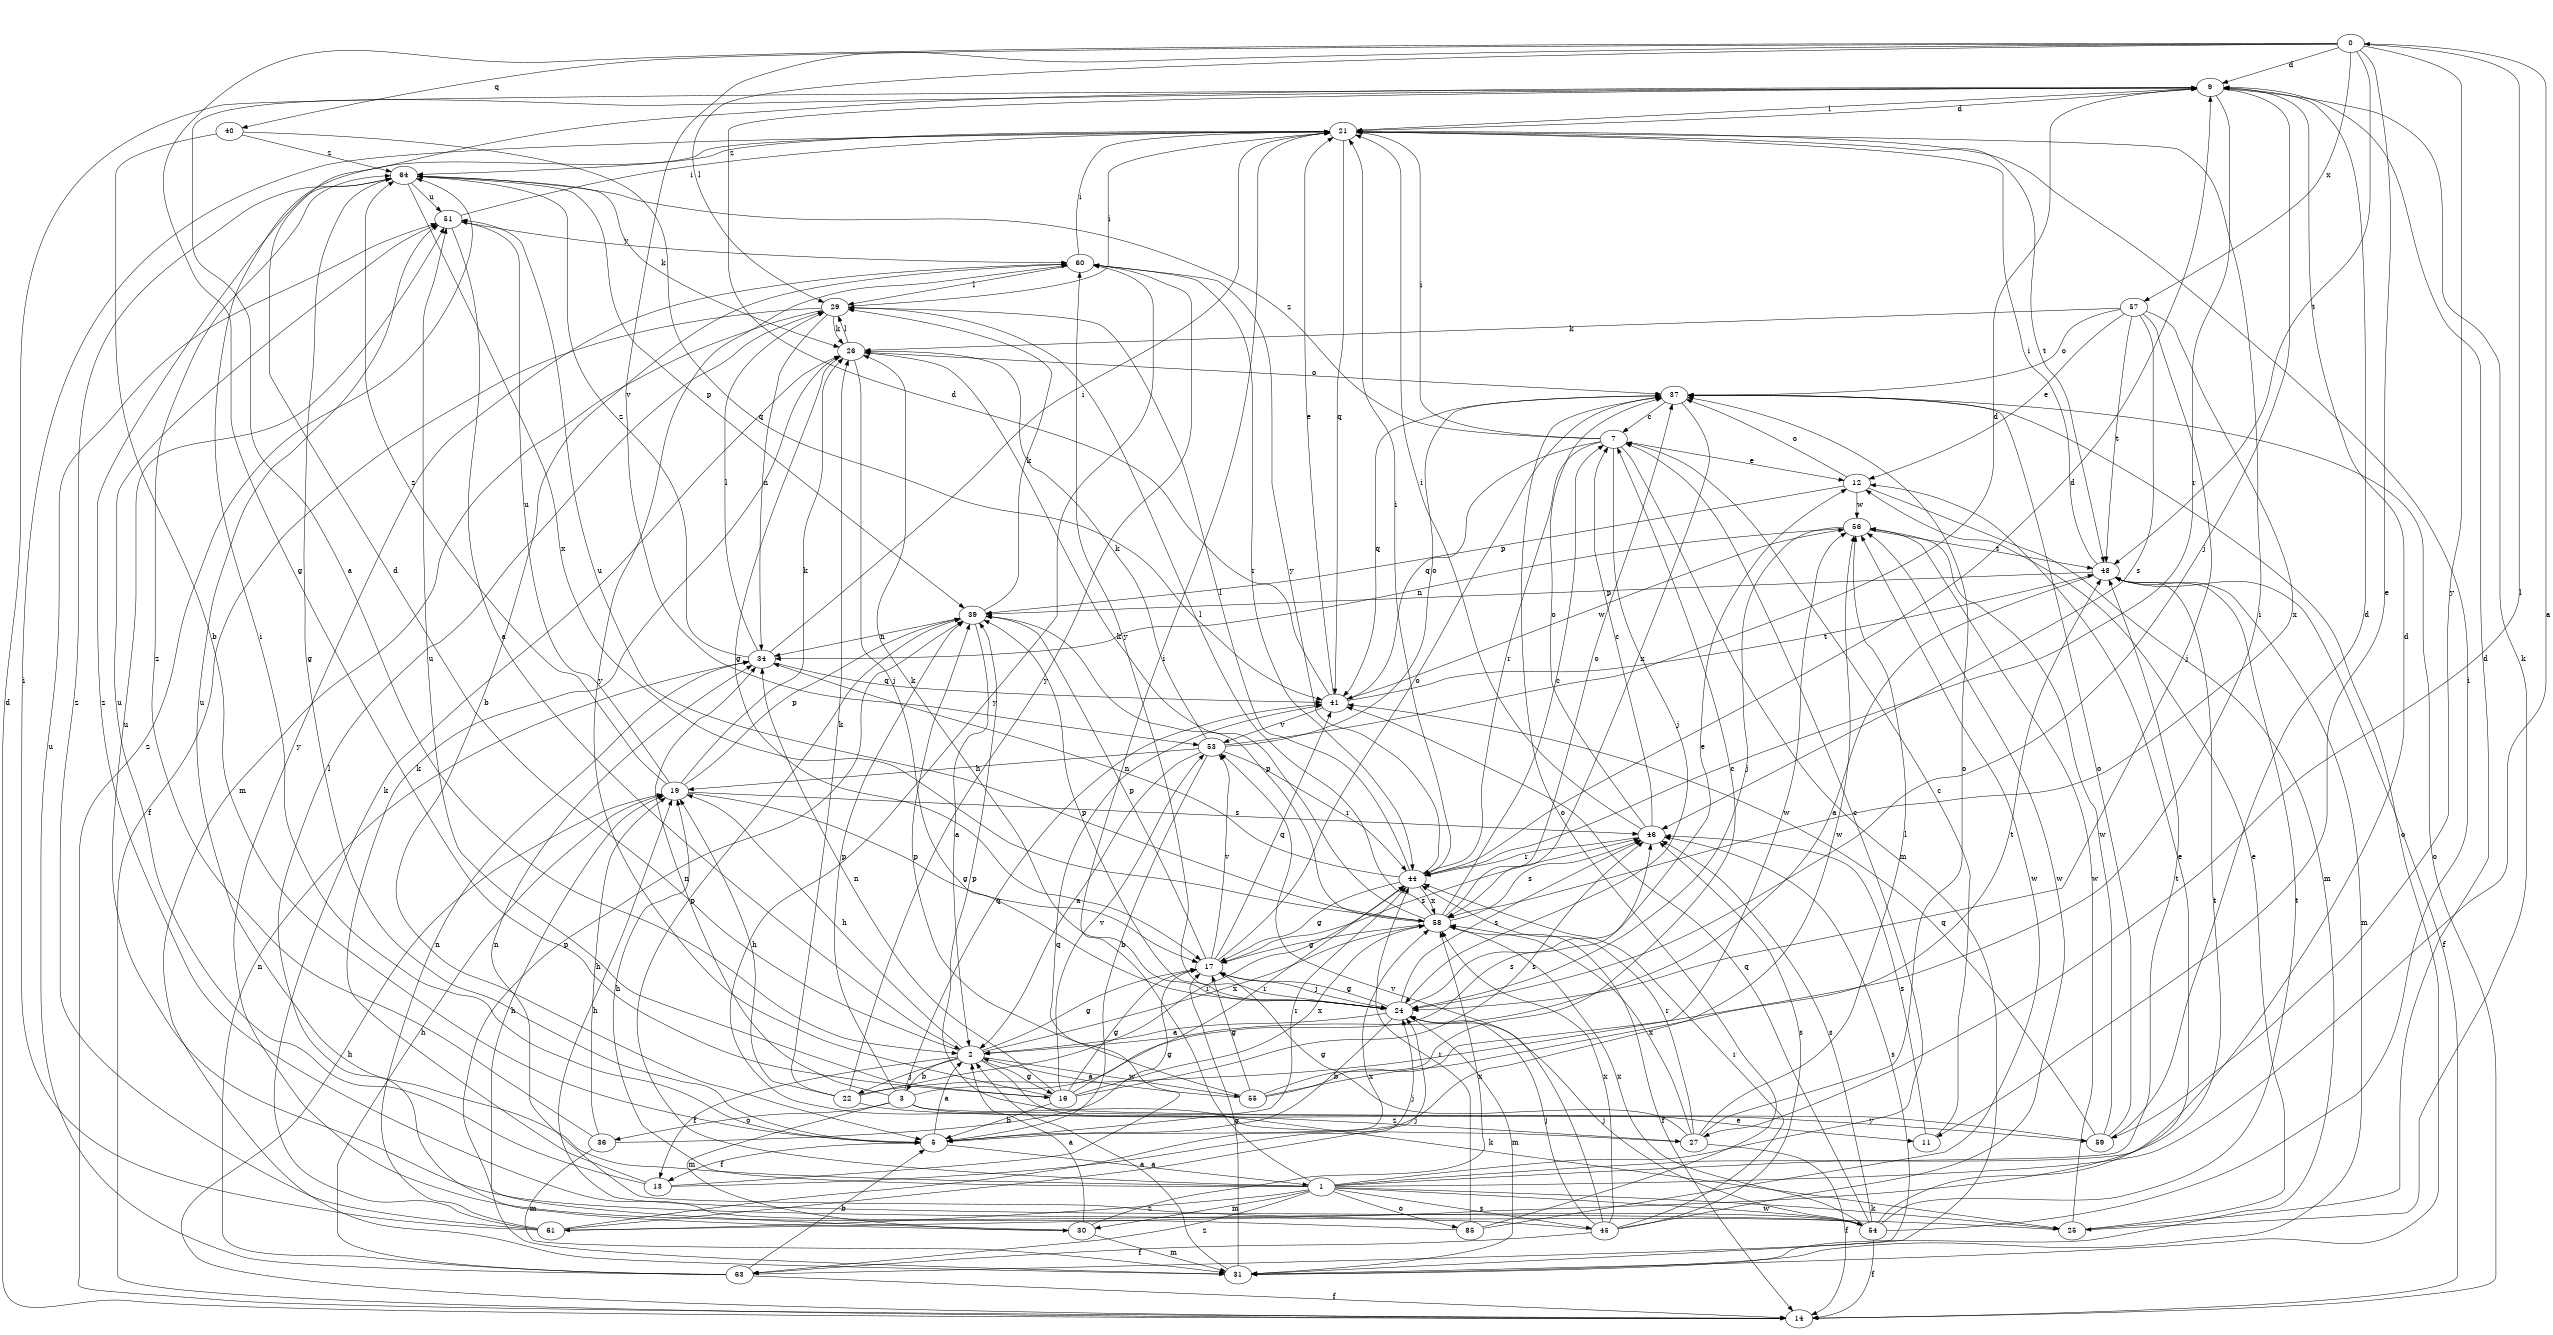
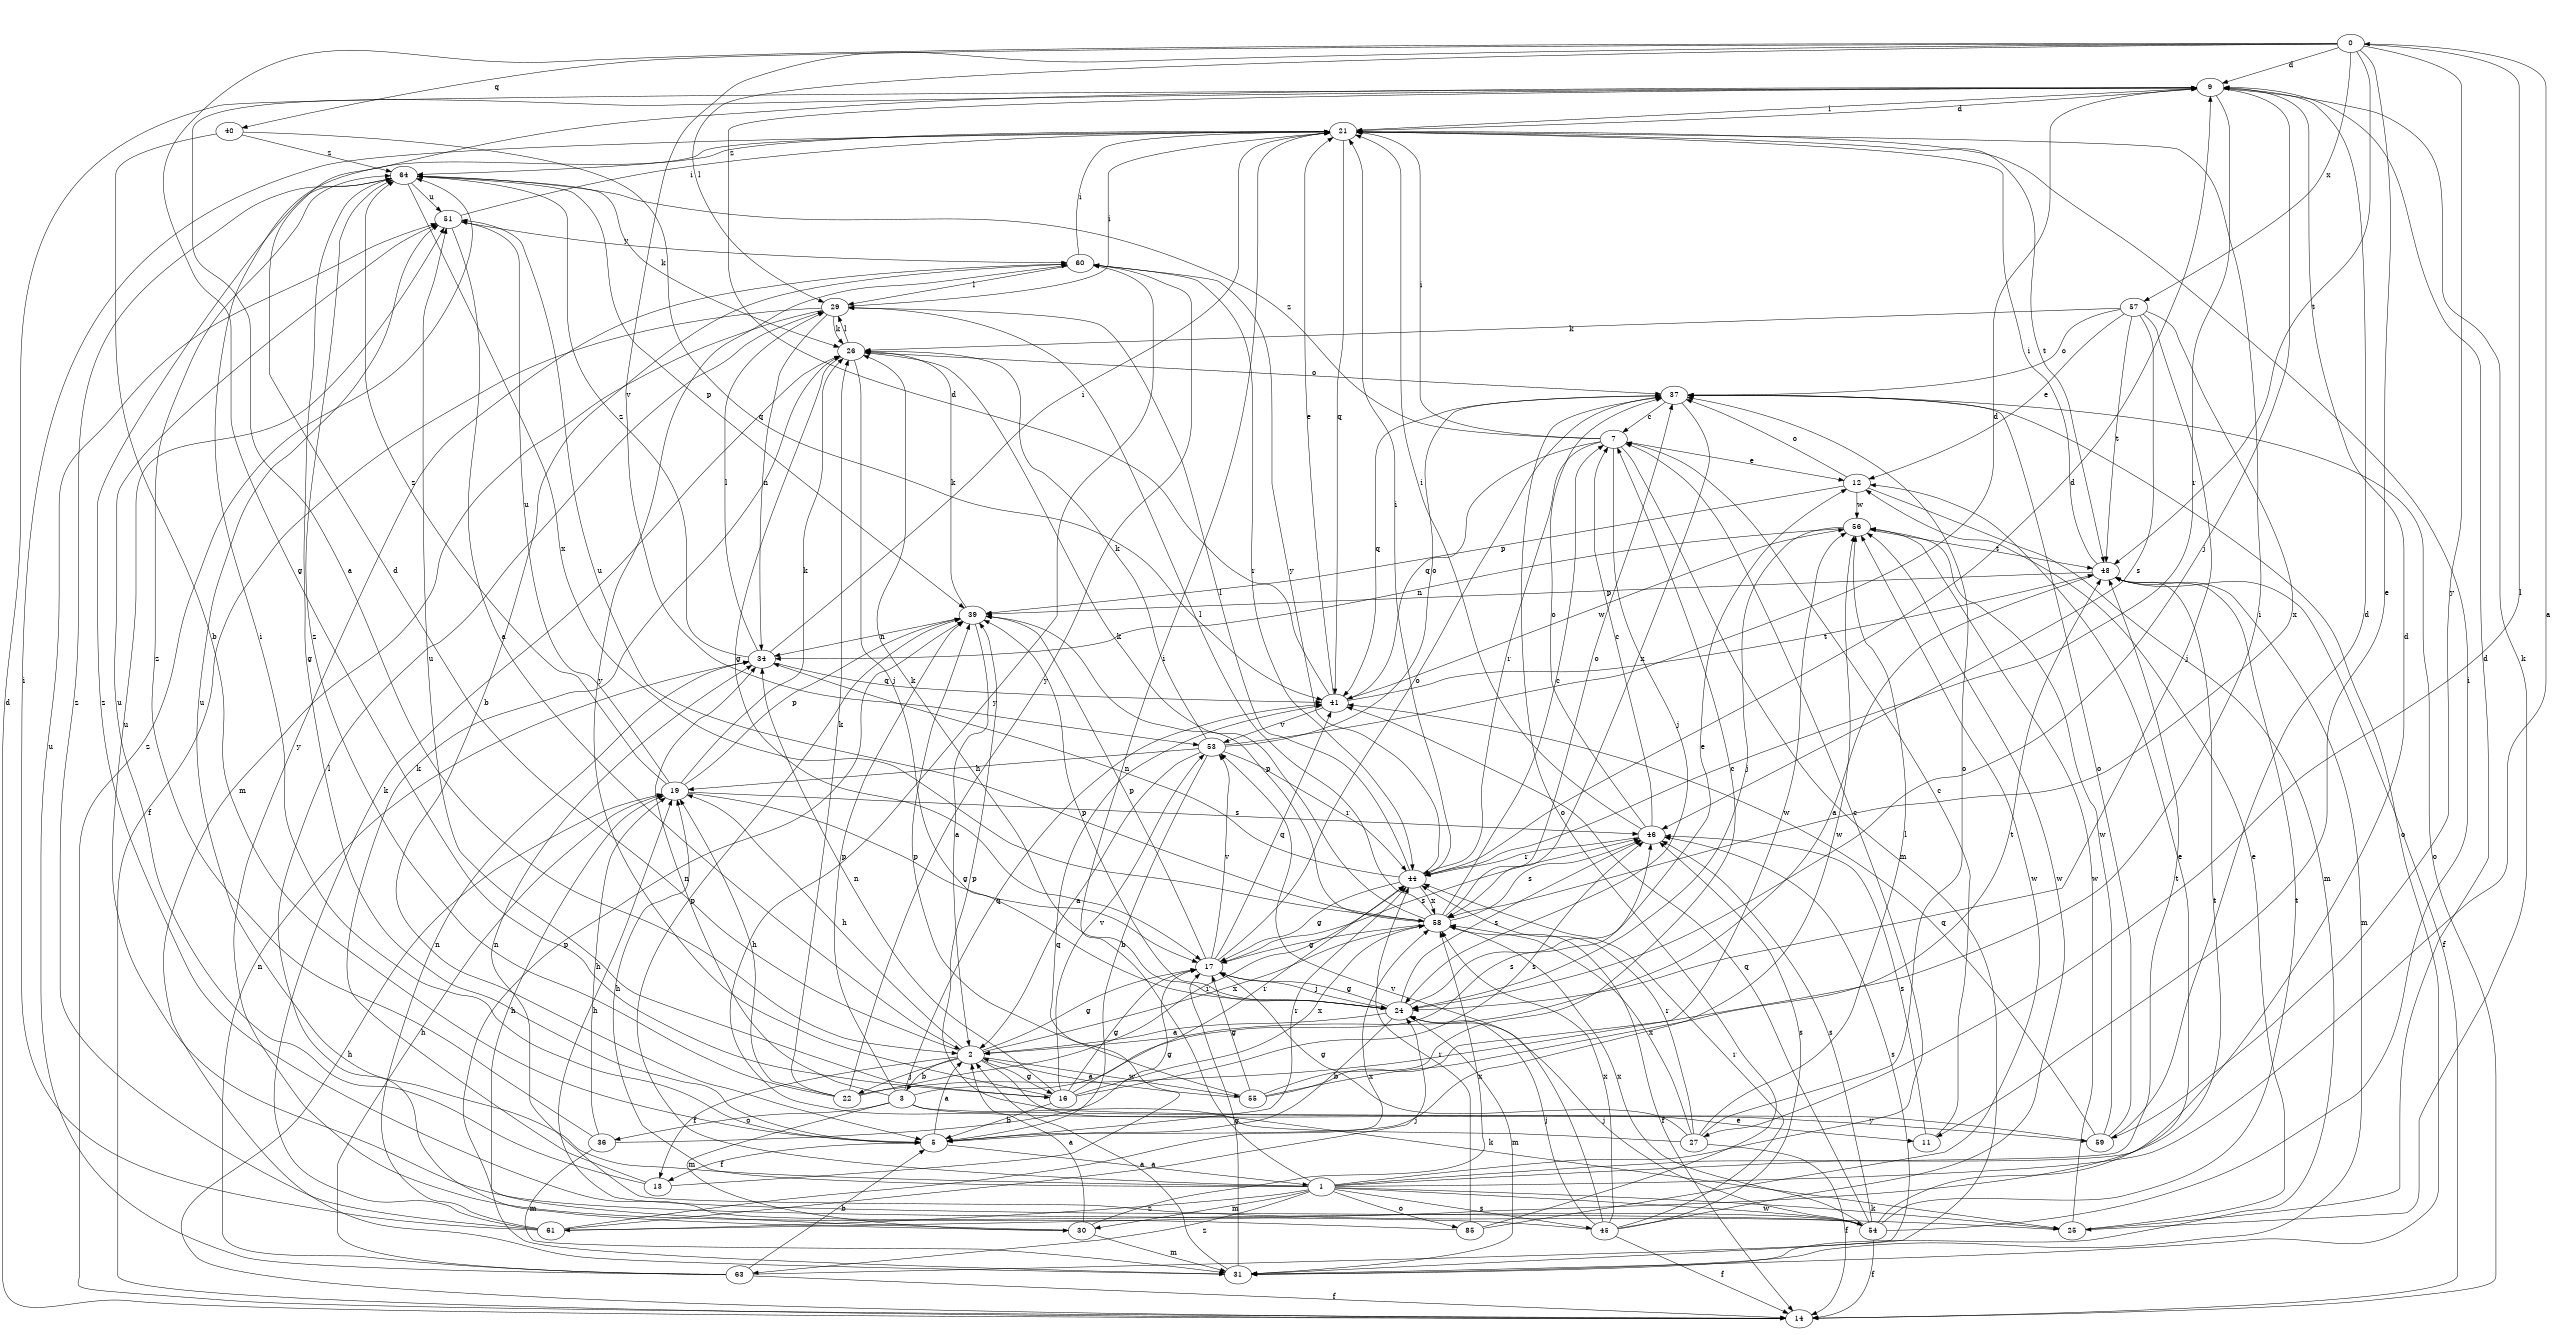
(1047, 396) -> (951, 453)
(1156, 746) -> none
(1329, 1121) -> (354, 763)
(1026, 1171) -> none
(1175, 1248) -> (1699, 1274)
